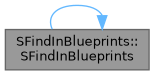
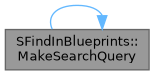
(77, 50) -> (77, 50)
